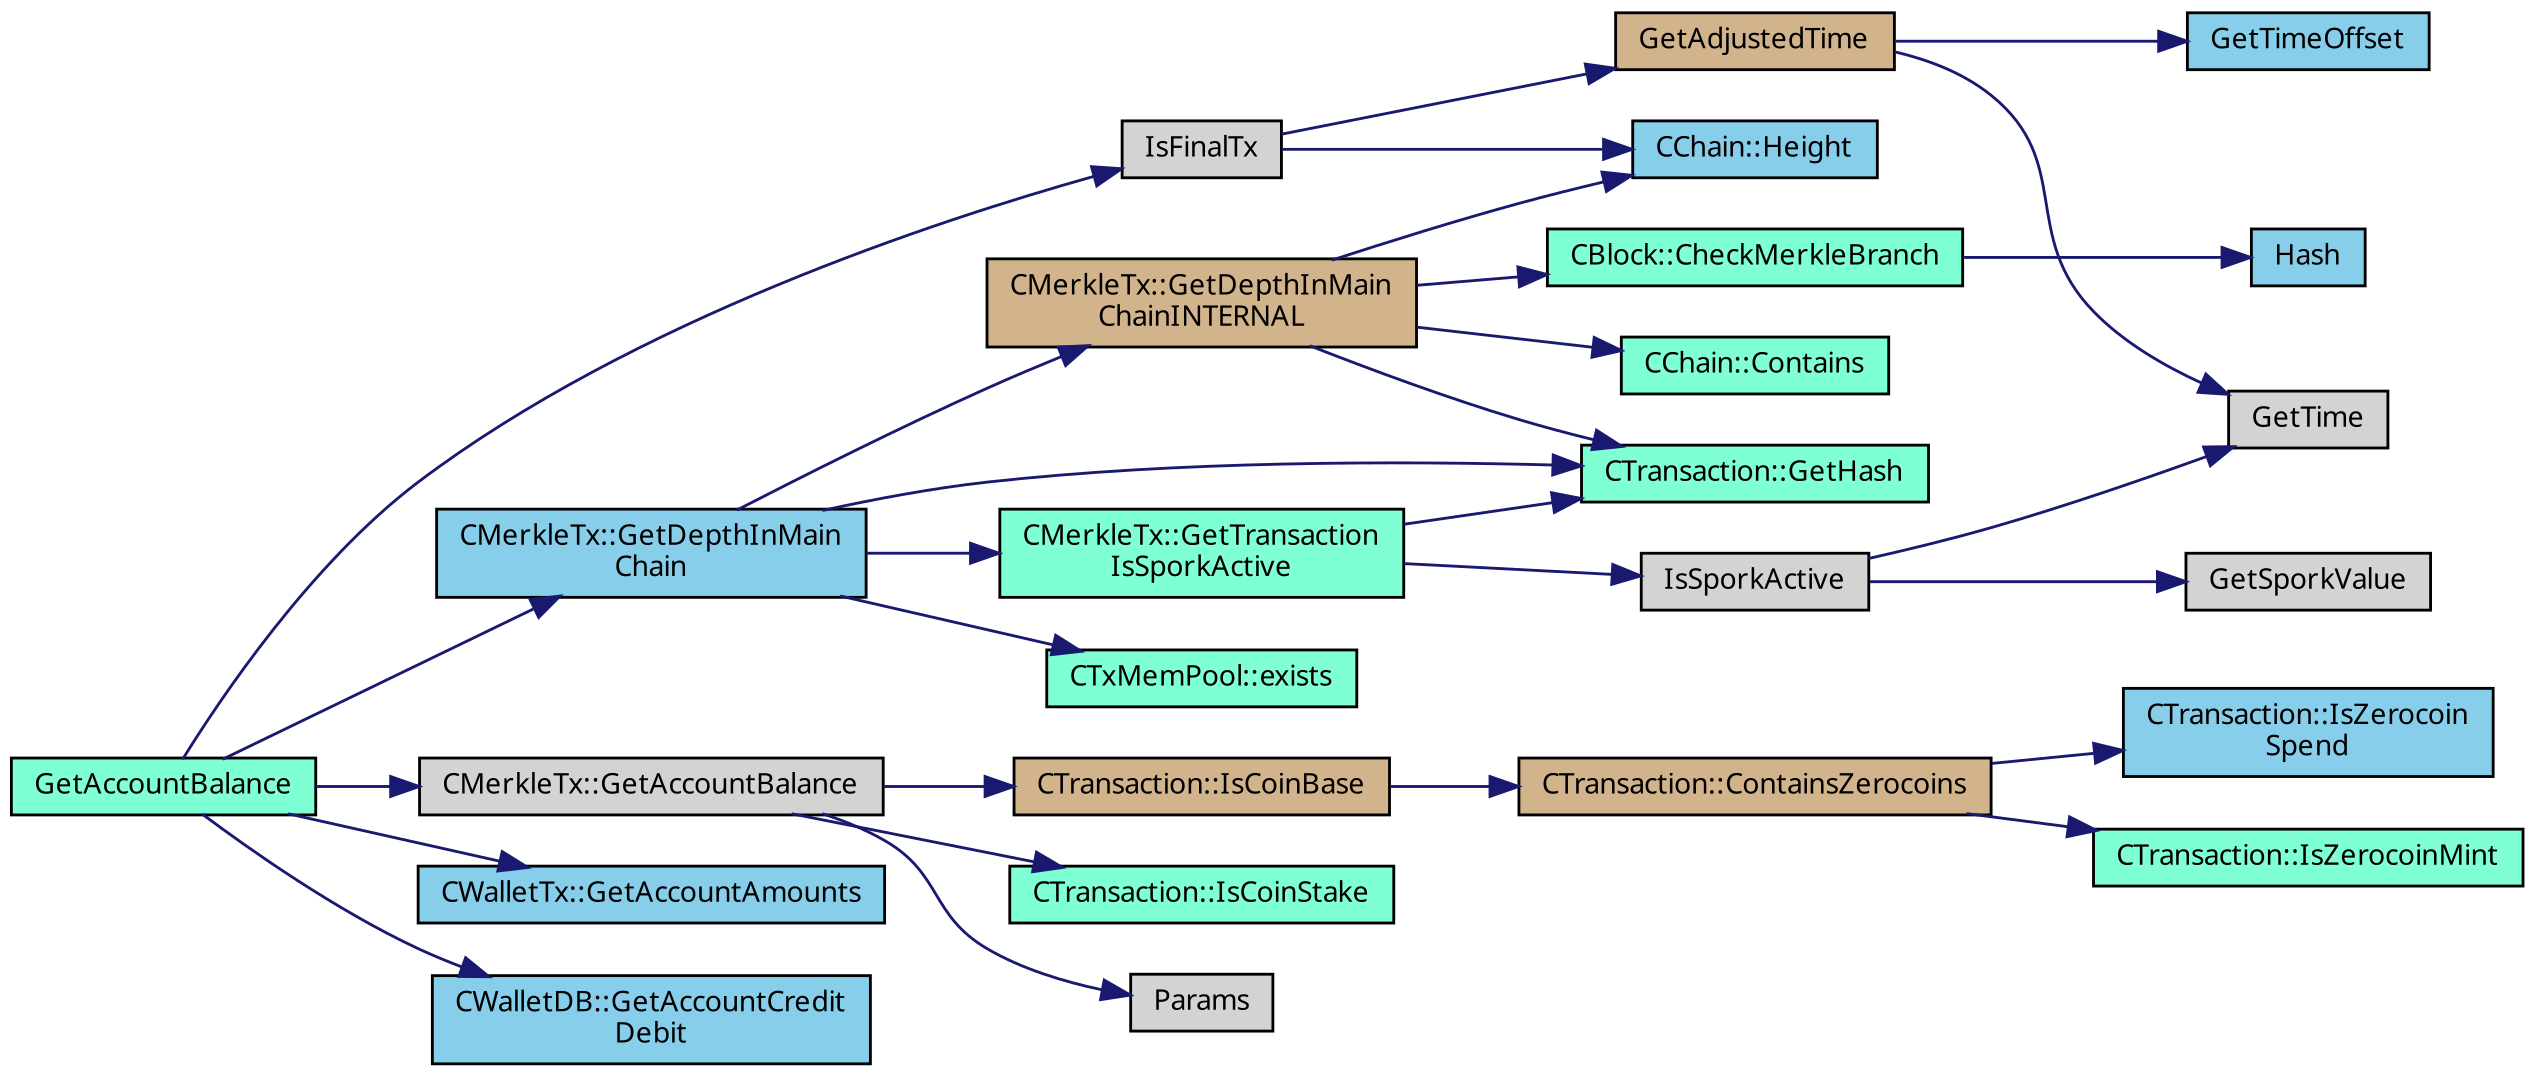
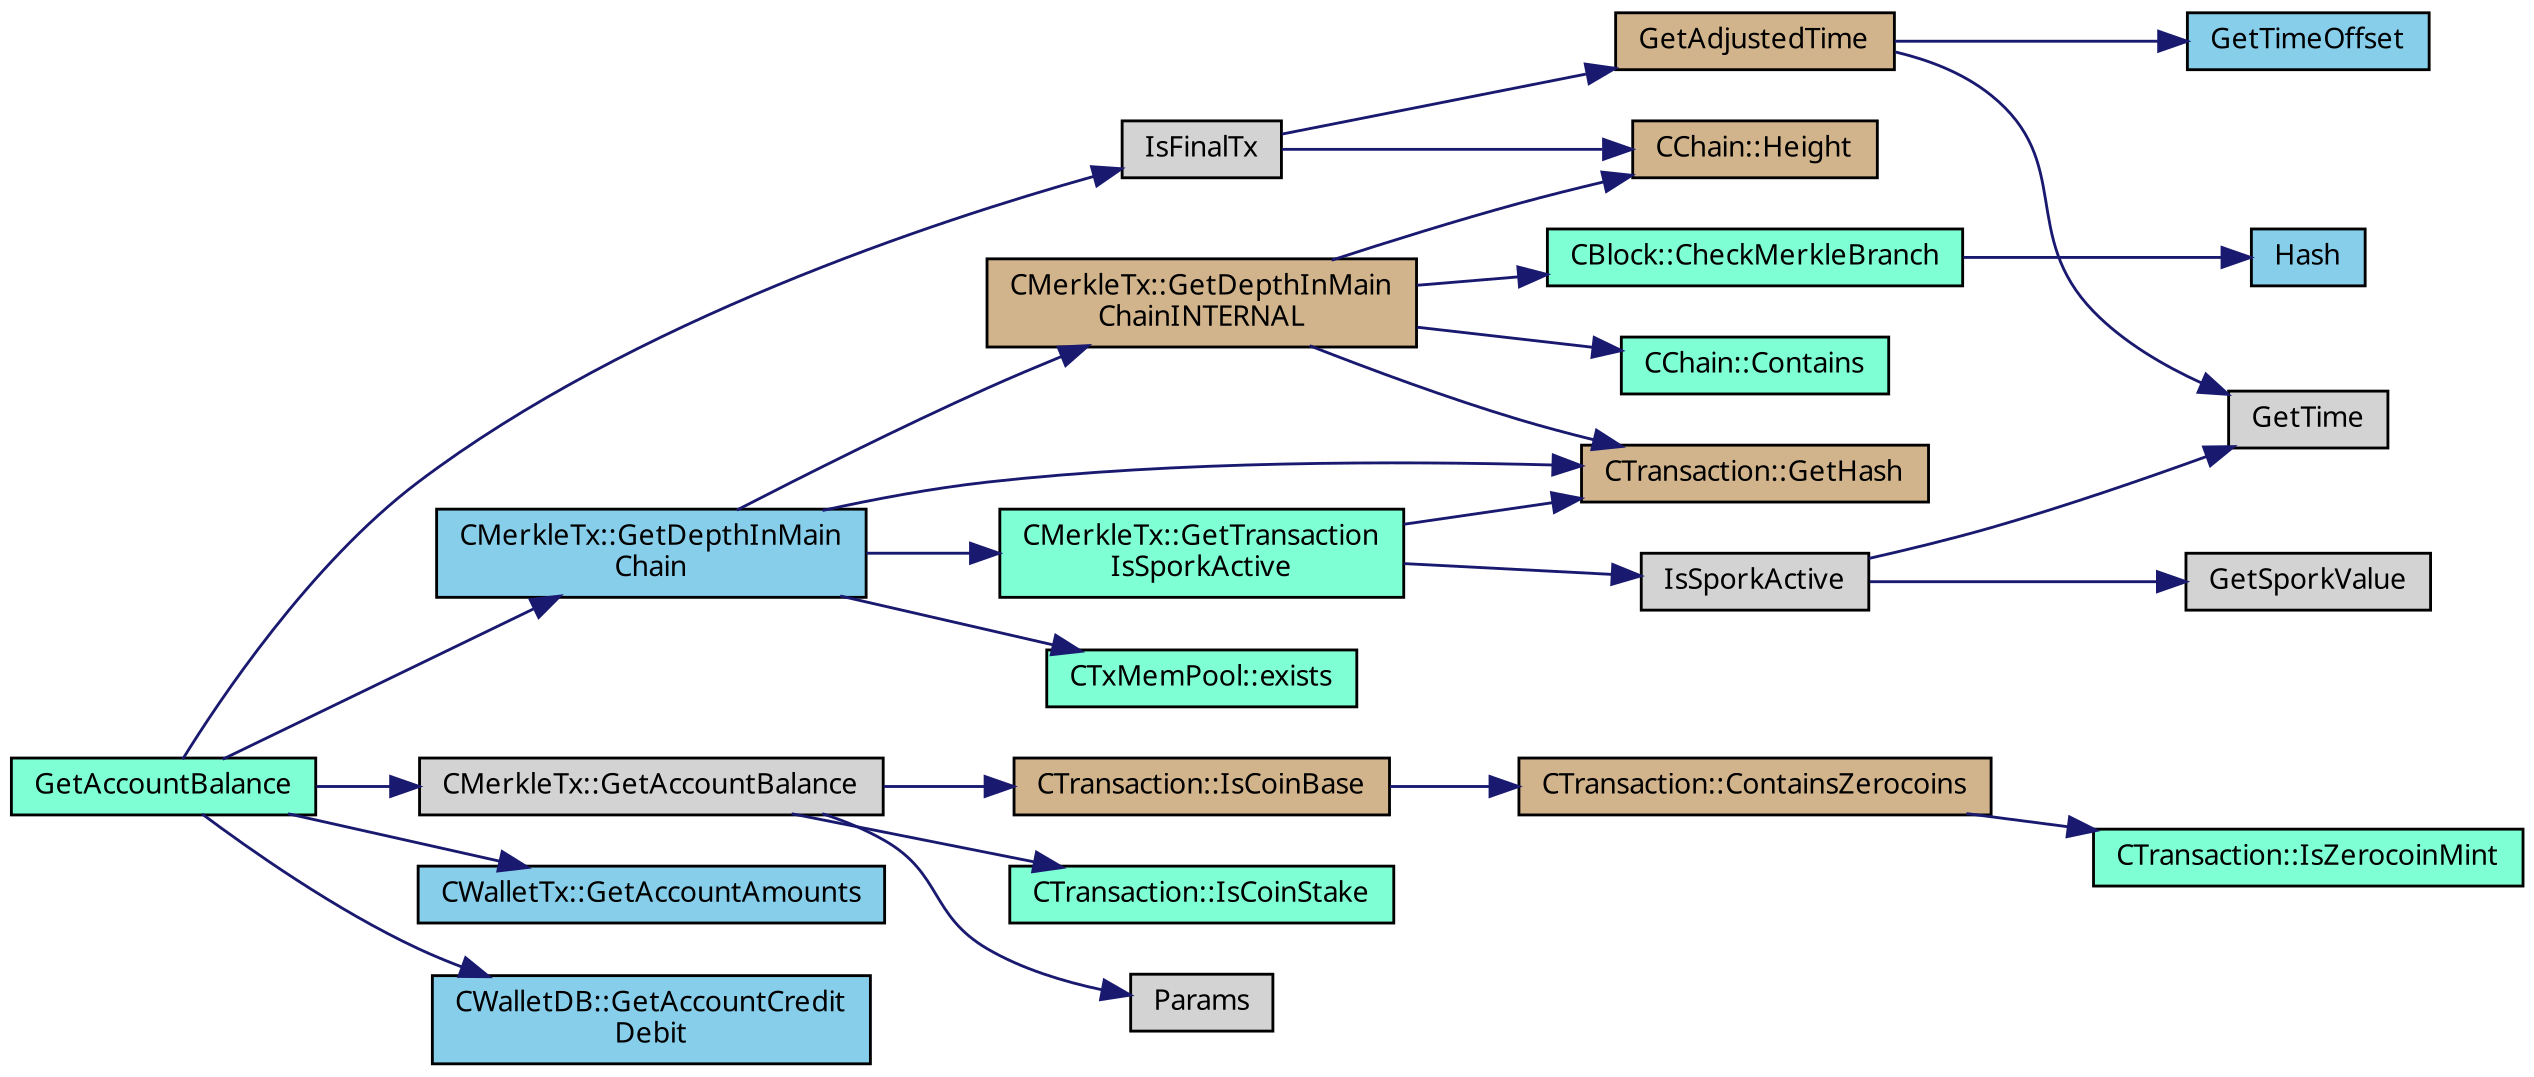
(1755, 149) -> (1755, 149)
(1755, 474) -> (1755, 474)
(2308, 732) -> none
